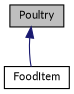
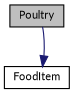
(30, 52) -> (44, 41)
